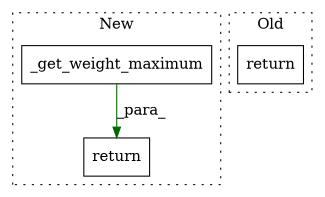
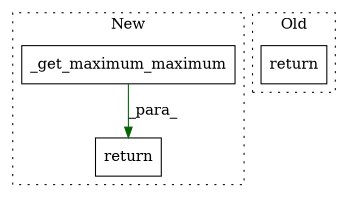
(117, 65) -> (128, 65)
